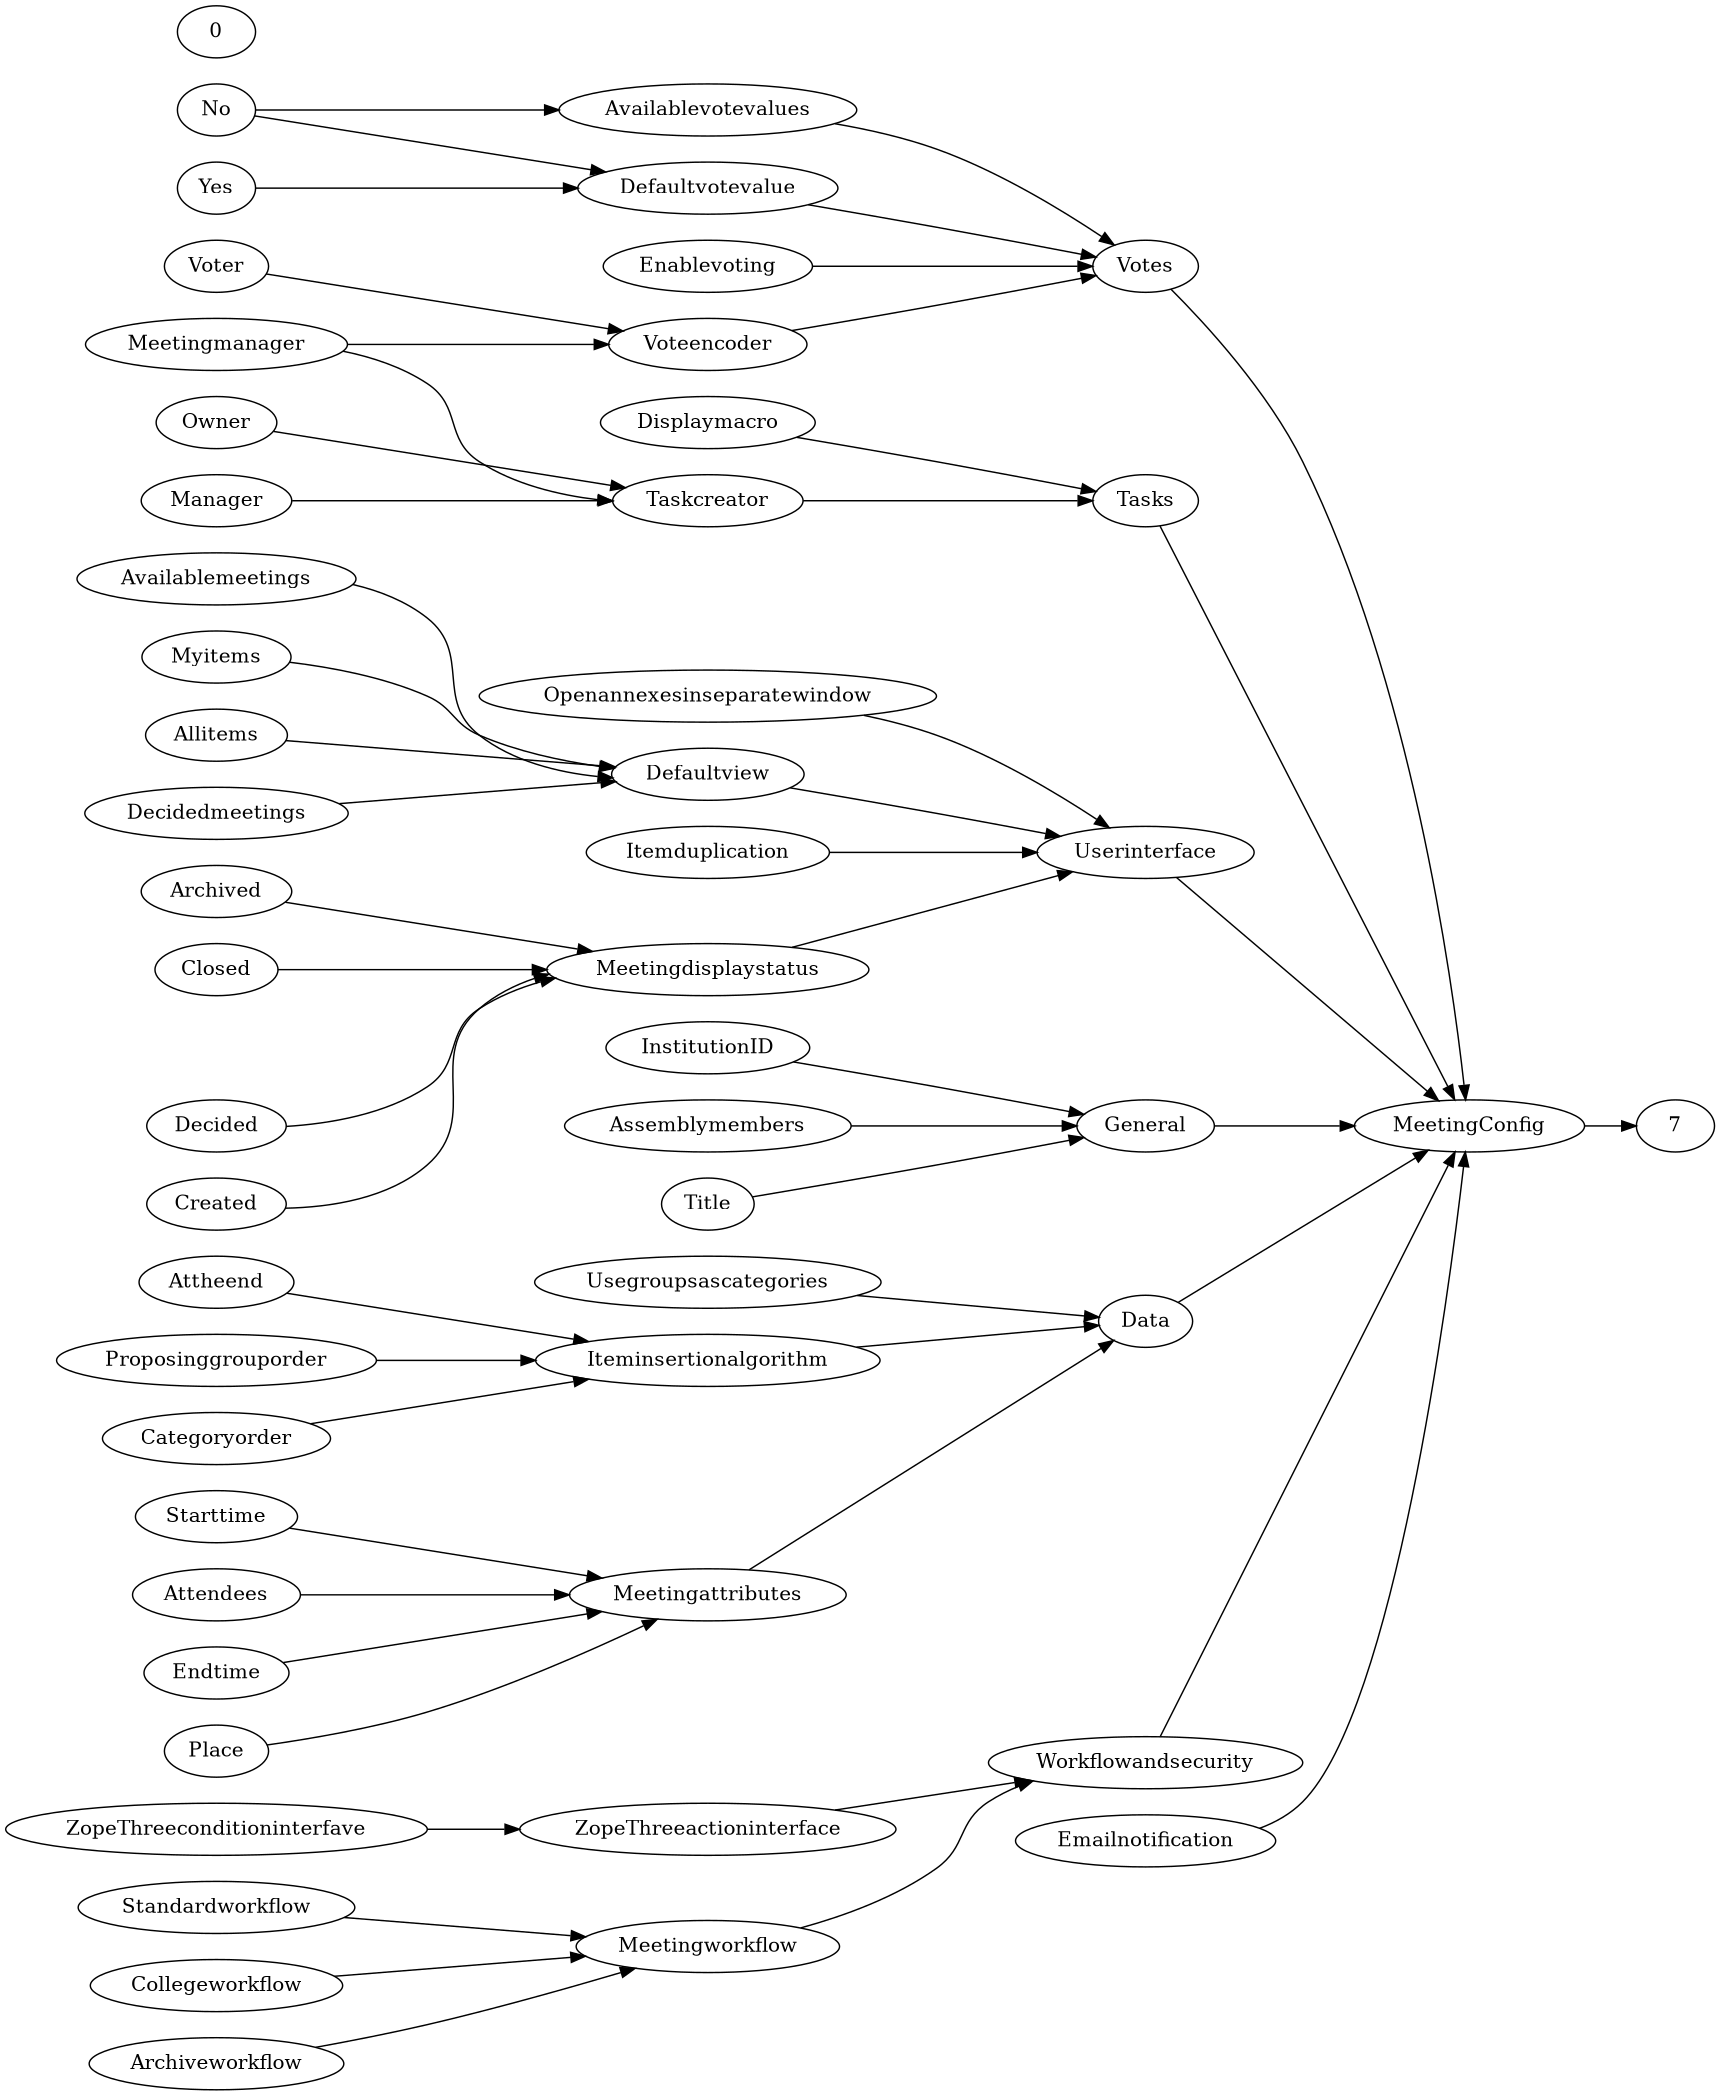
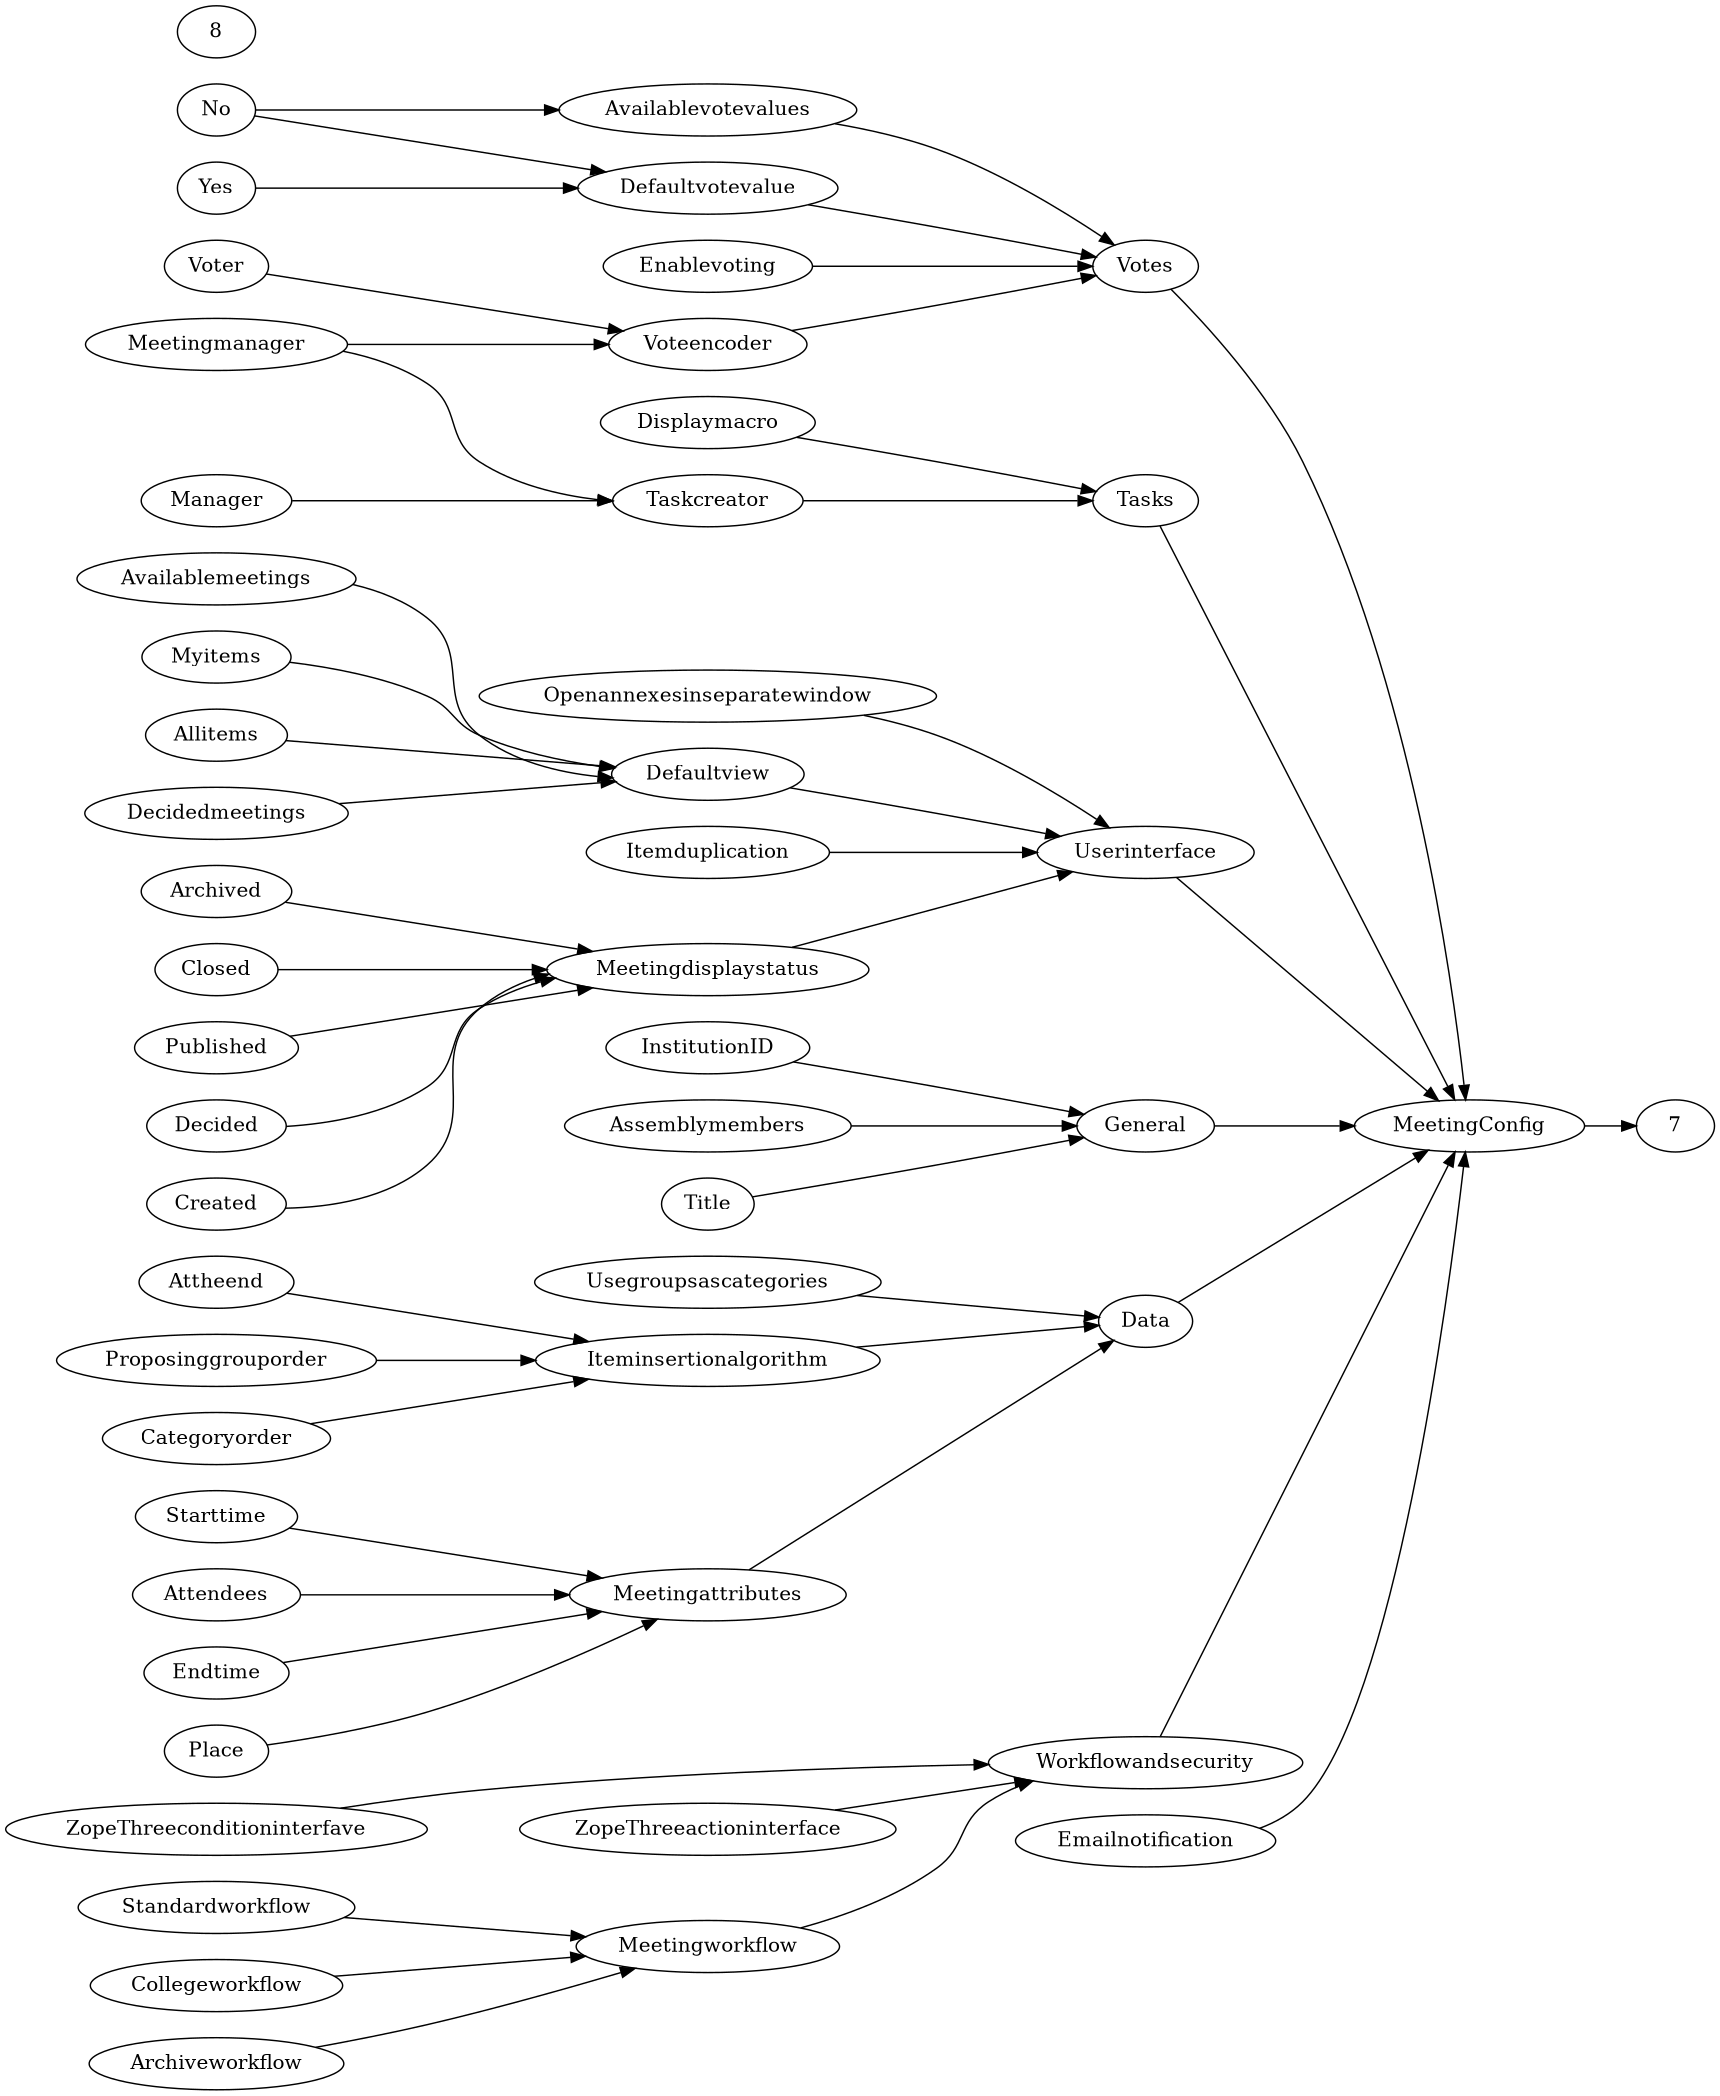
(216, 32) -> (216, 32)
(216, 423) -> none
none -> (216, 1048)
(466, 1829) -> (657, 1777)
